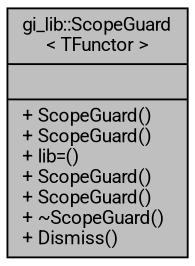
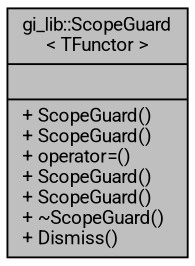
(51, 157) -> (77, 157)
